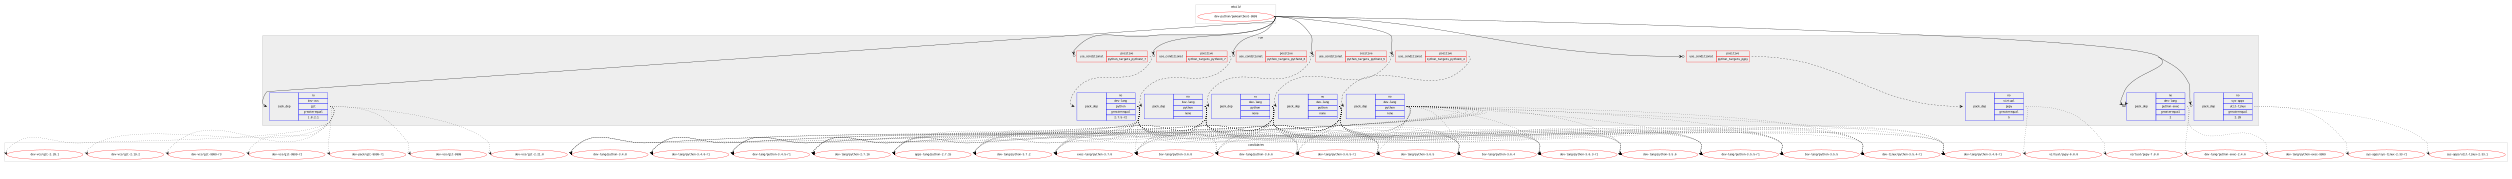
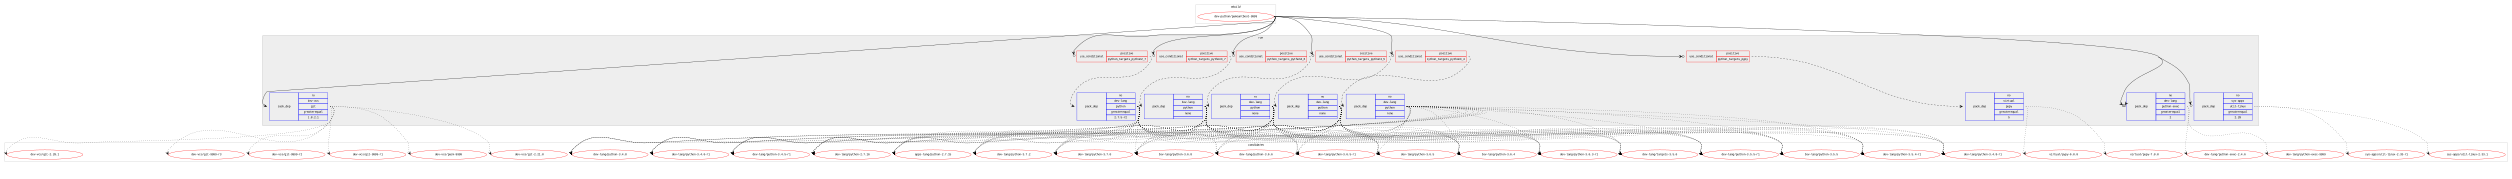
(126, 155) -> none
(368, 155) -> (368, 155)
(449, 155) -> (449, 155)
(1095, 155) -> (1095, 155)
(1660, 155) -> (1660, 155)
(1902, 155) -> (1902, 155)
(2387, 155) -> (2387, 155)
